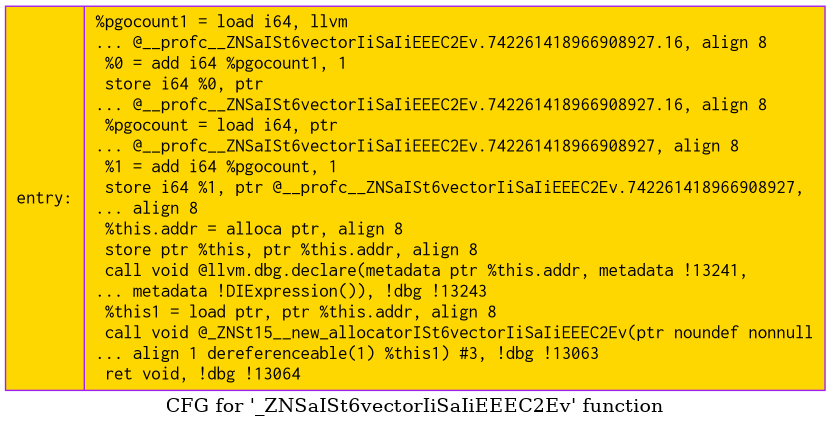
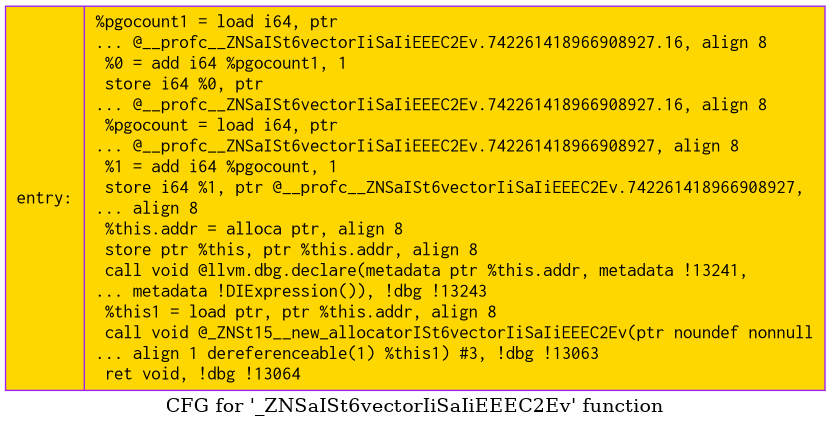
(222, 21) -> (217, 21)
